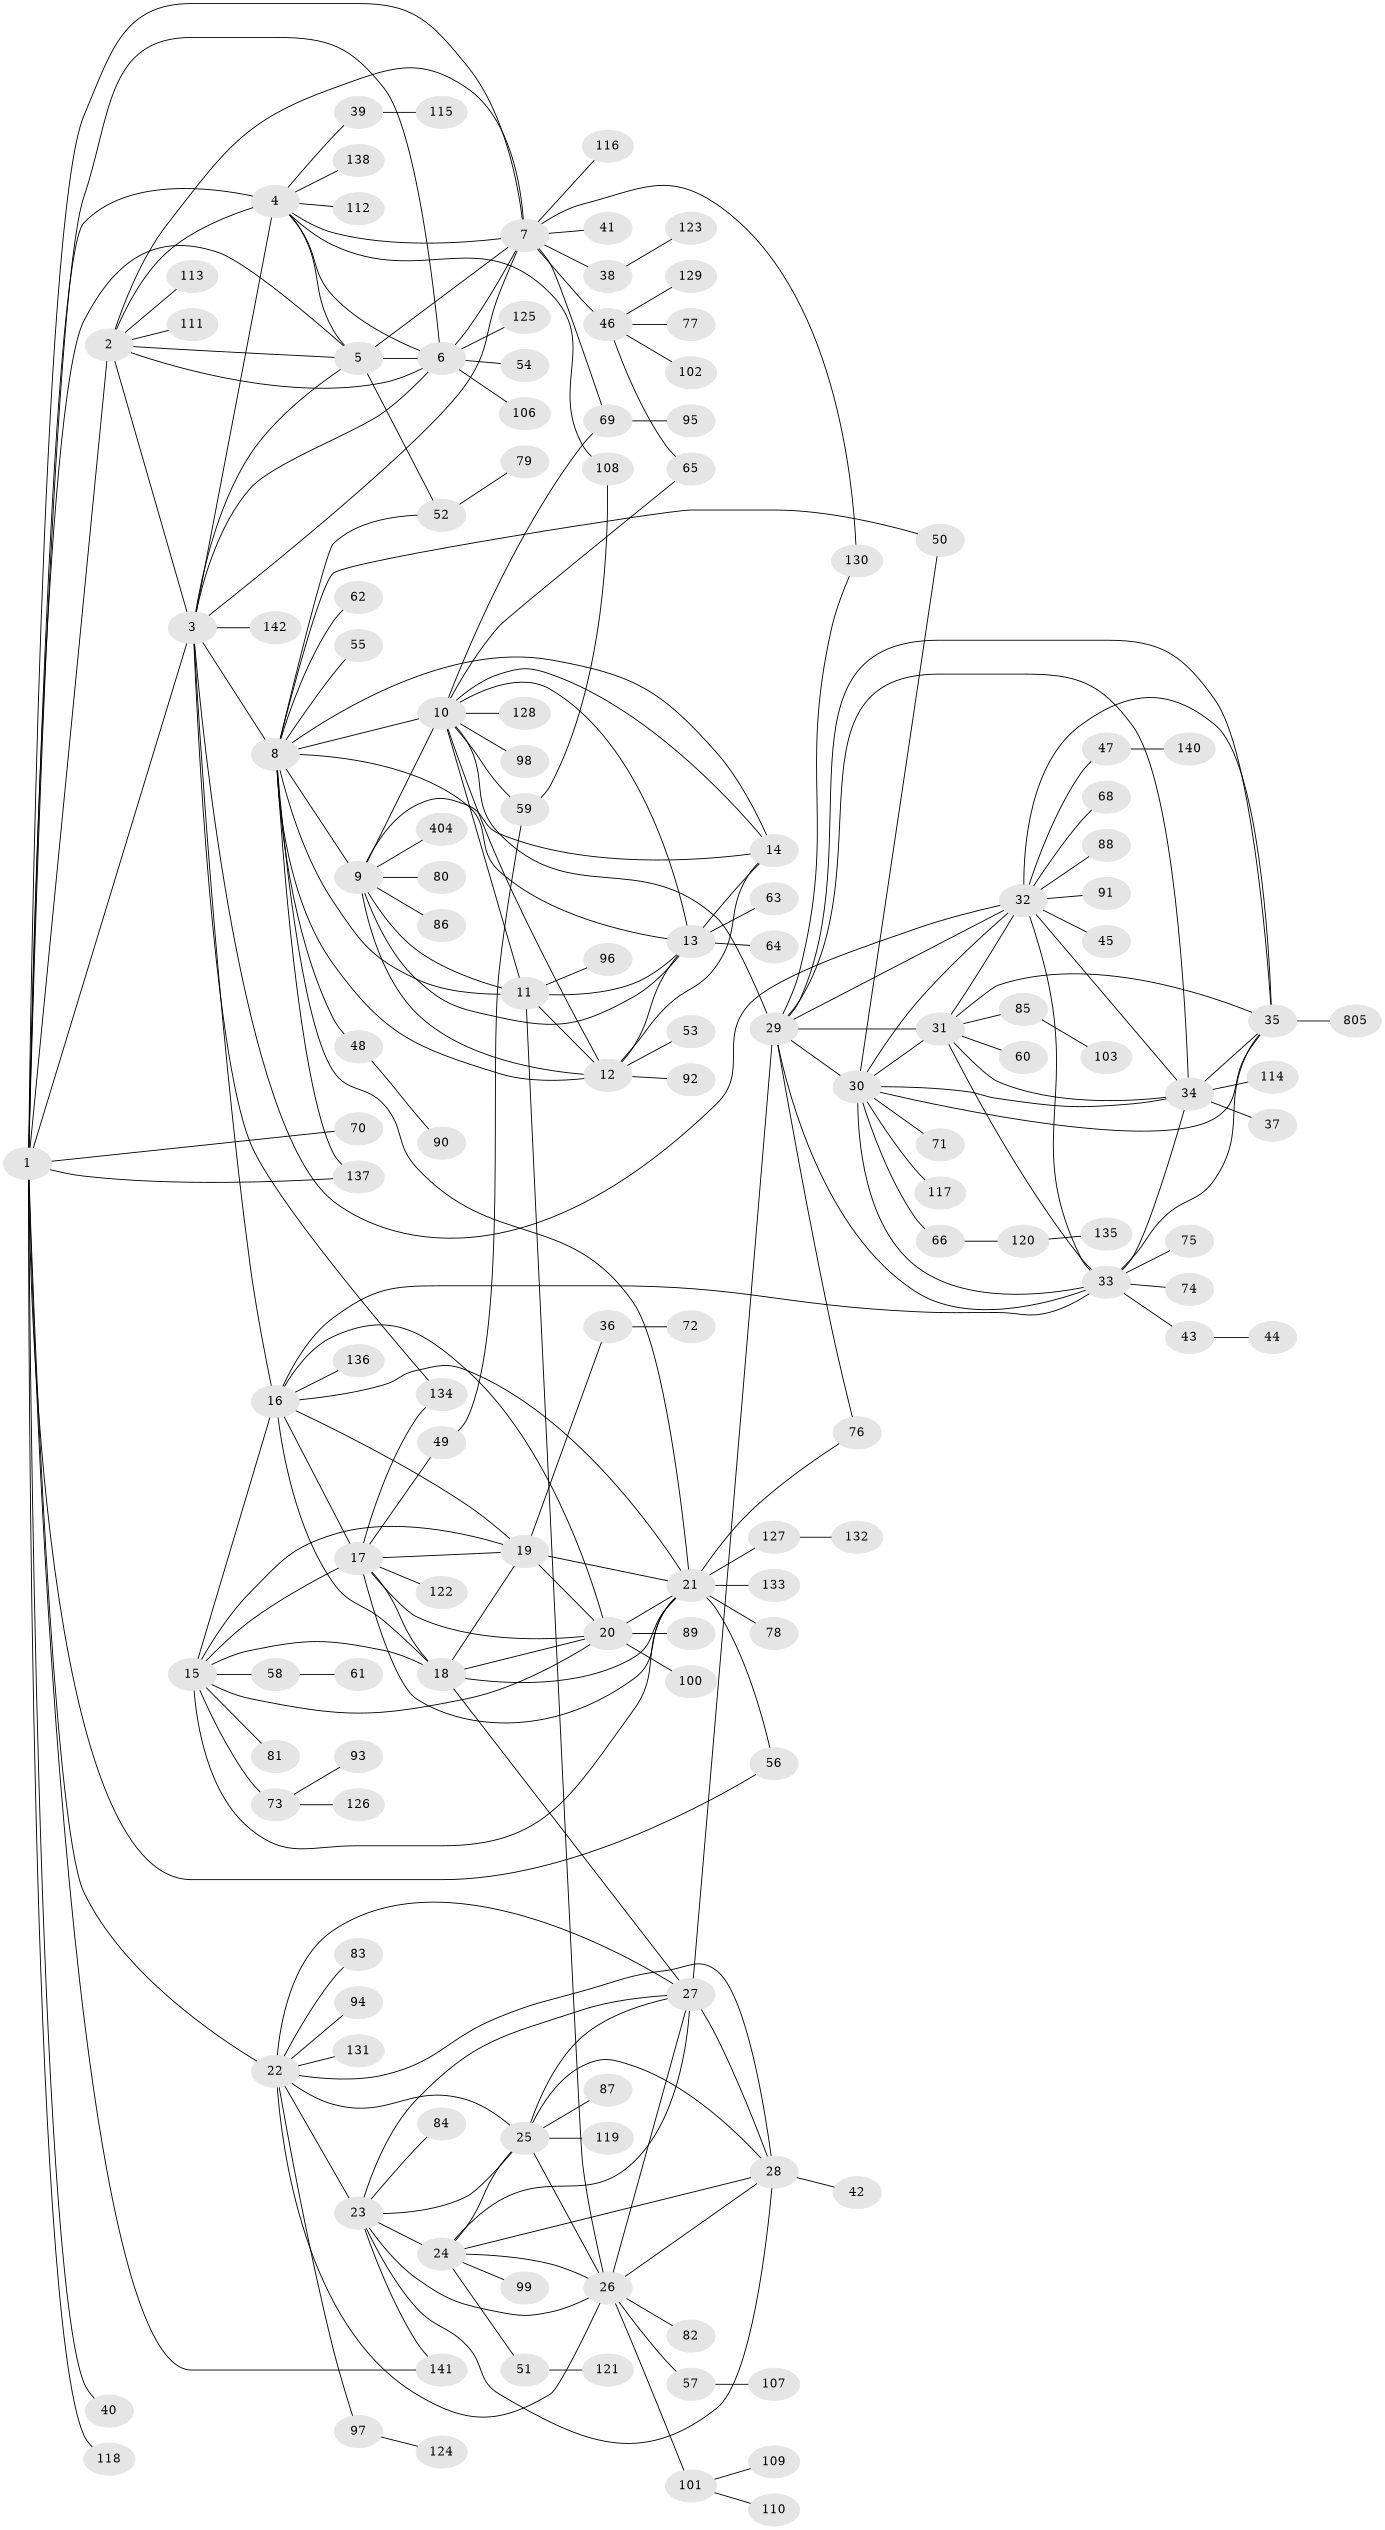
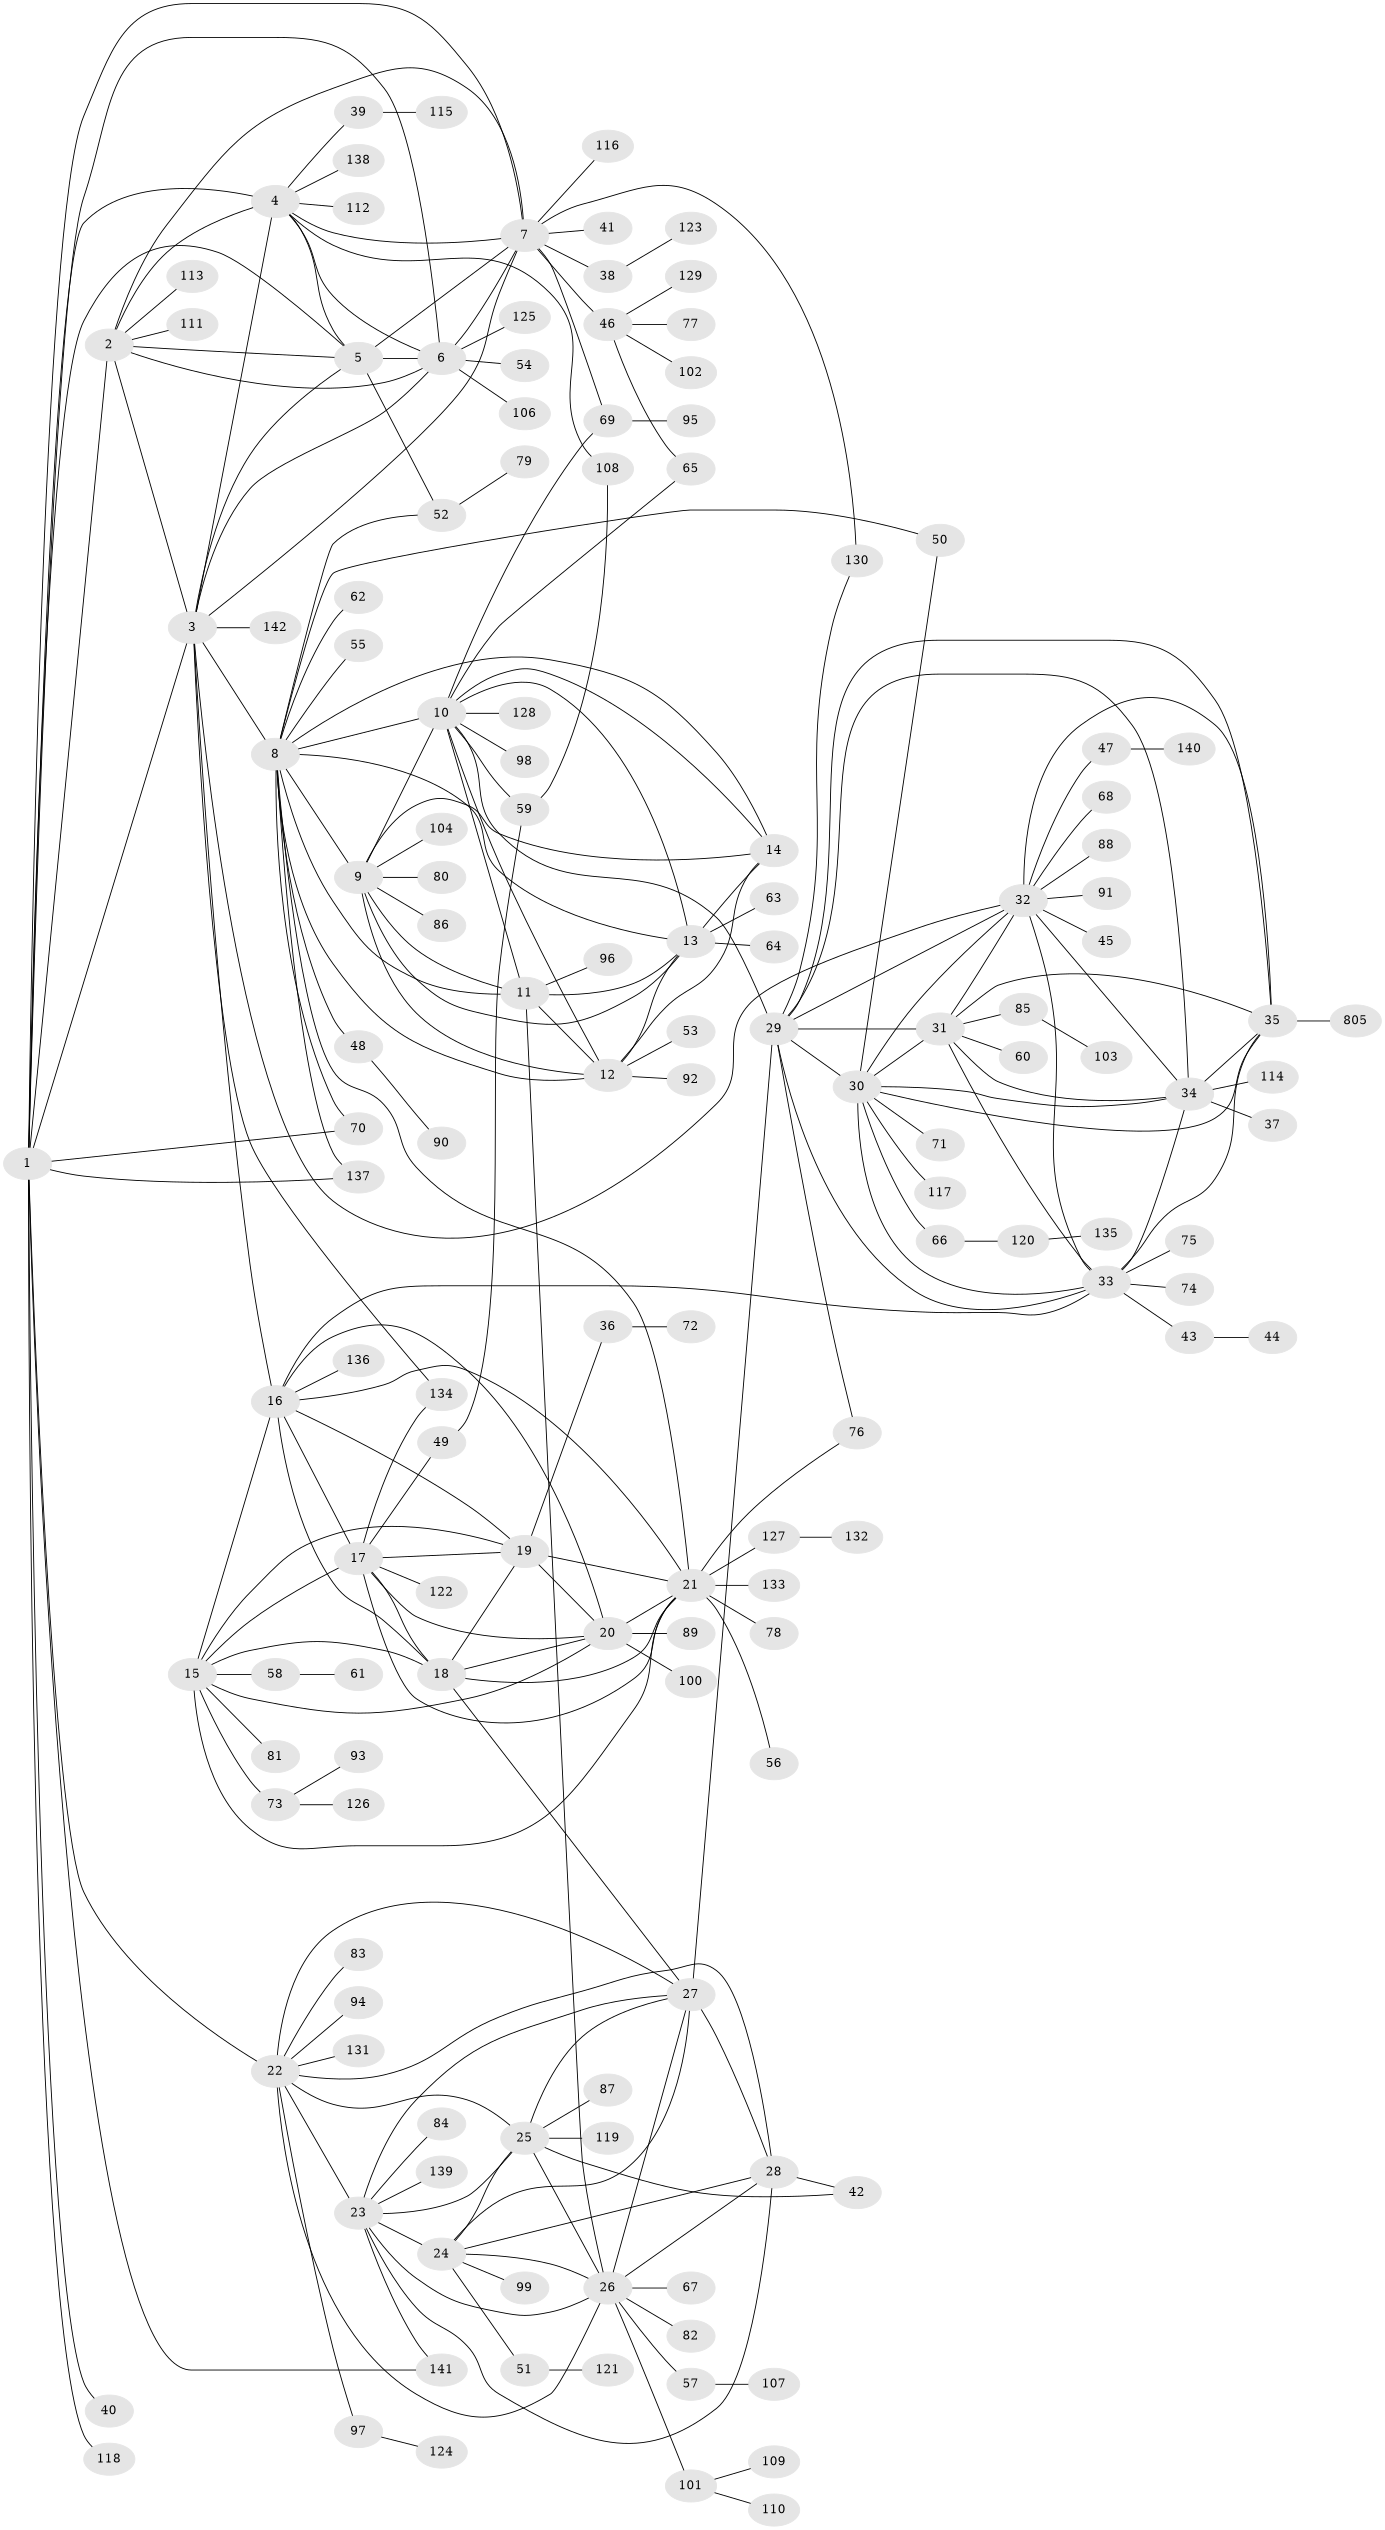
(442, 829) -> (442, 829)
none -> (289, 948)
(130, 1832) -> none
(647, 2071) -> (679, 2189)
none -> (442, 2172)
none -> (691, 2288)
